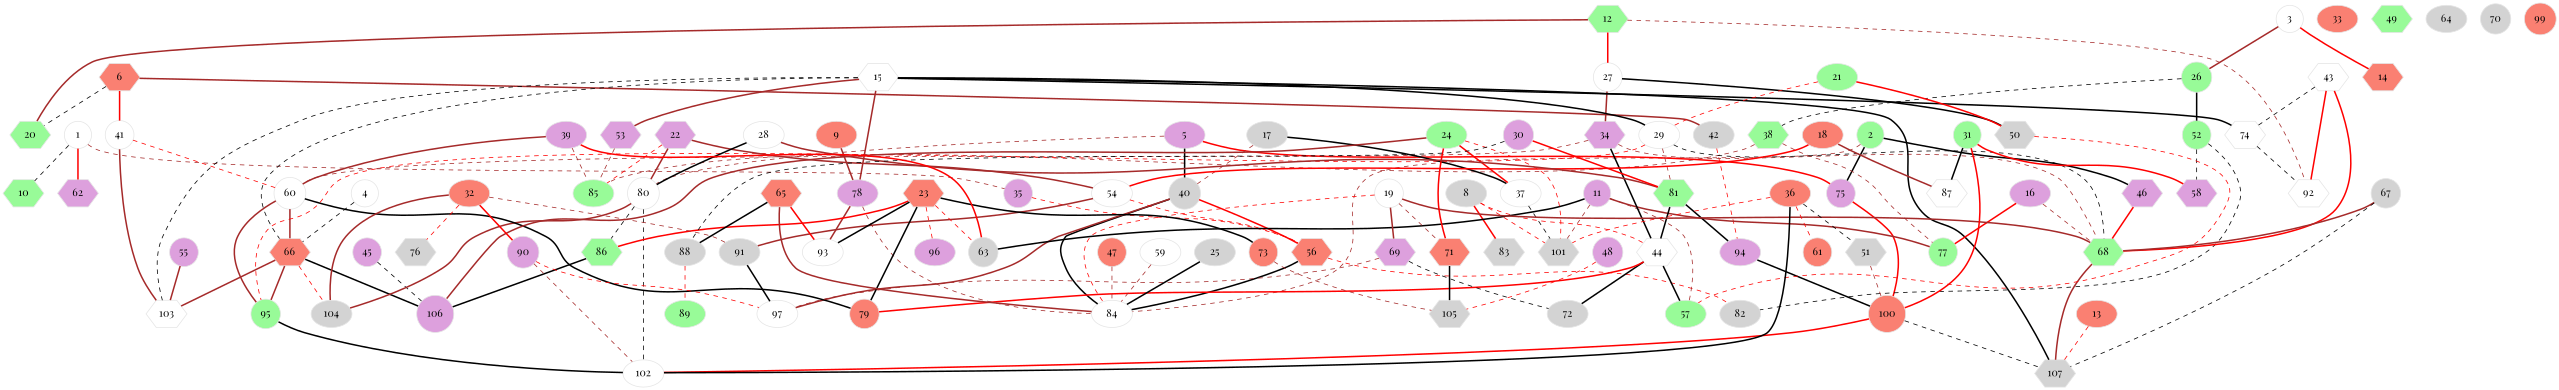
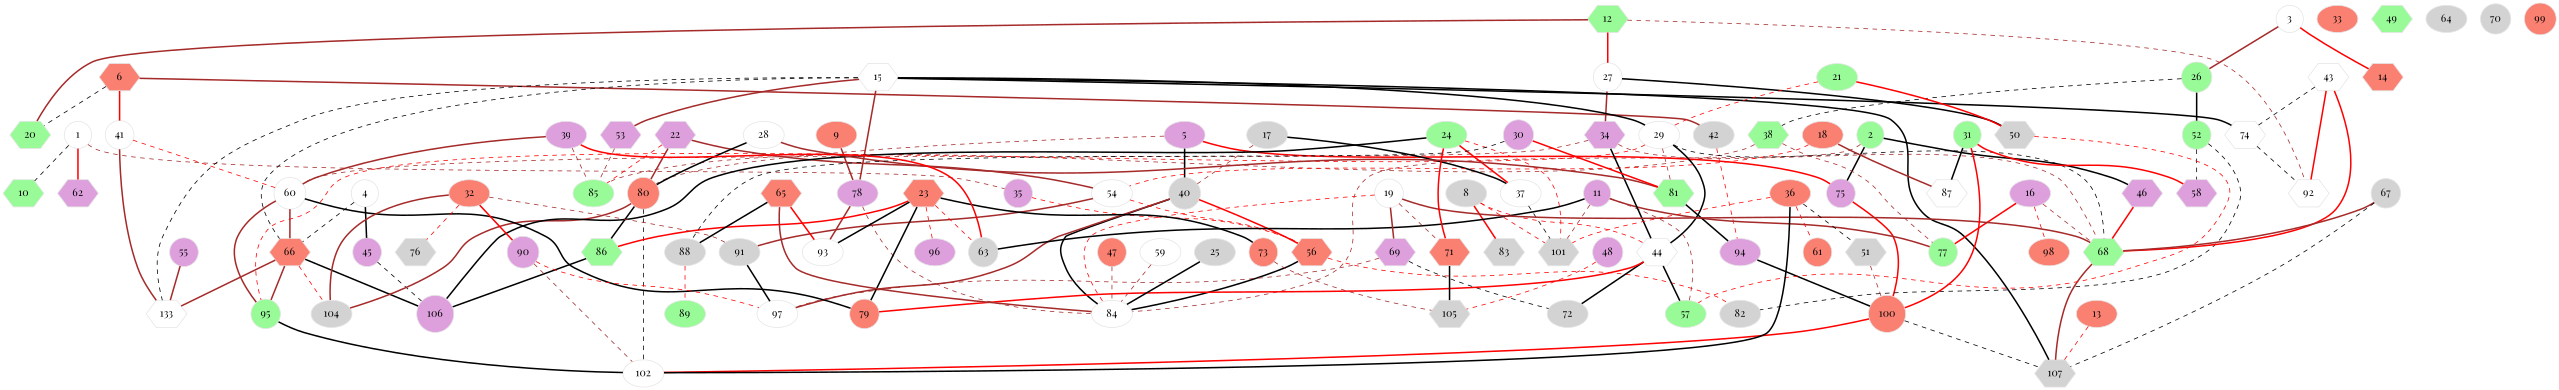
(786, 163) -> (786, 163)
(1469, 169) -> (1469, 169)
(643, 193) -> (643, 193)
(621, 225) -> (621, 225)
none -> (366, 226)
(1664, 227) -> (1705, 195)
none -> (2049, 252)
(167, 314) -> (167, 314)
